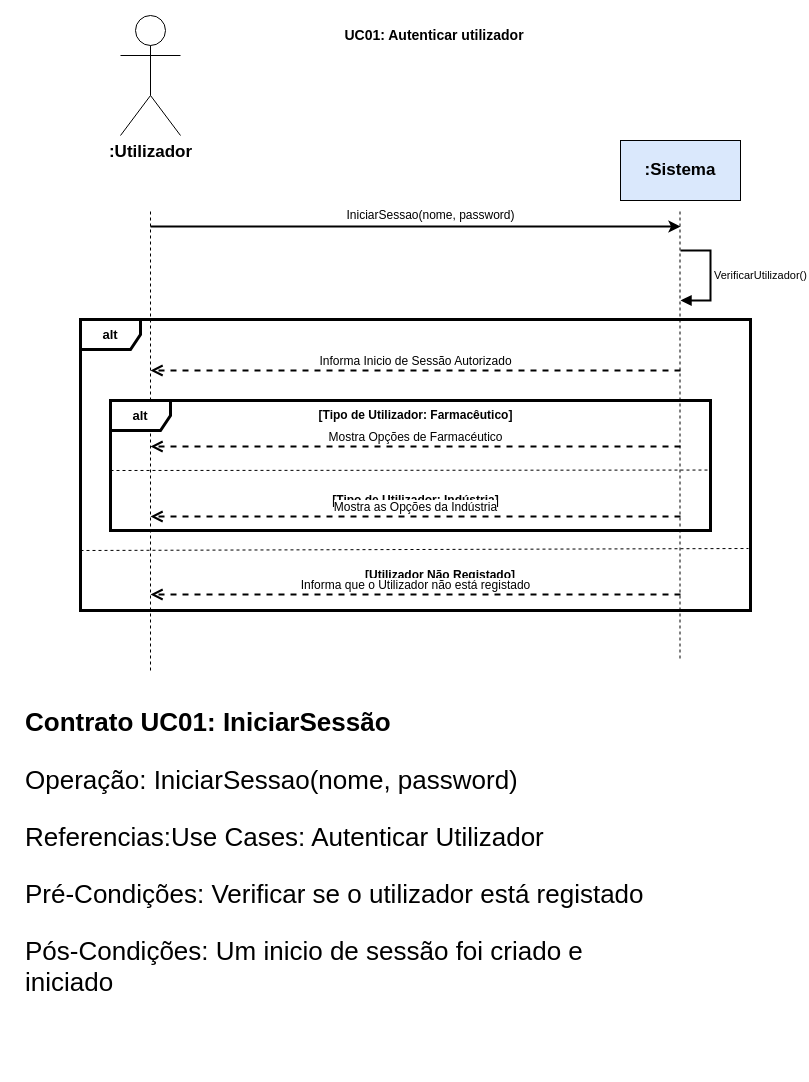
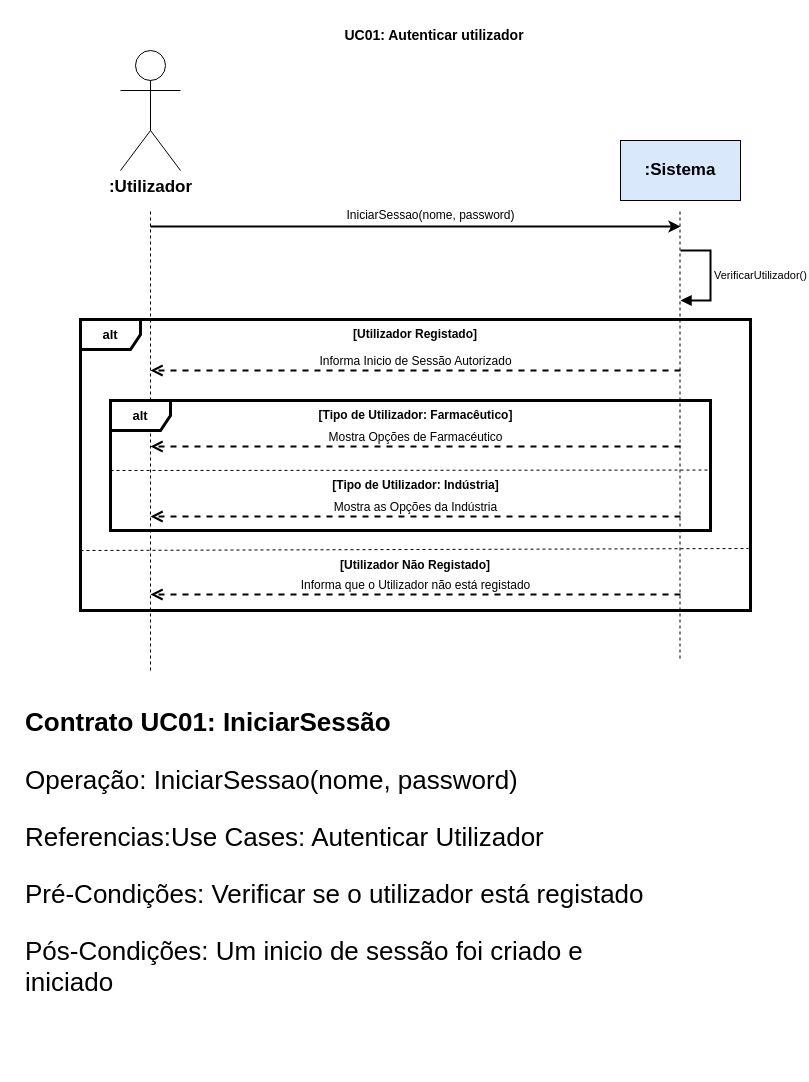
(151, 76) -> (151, 111)
none -> (416, 335)
(416, 501) -> (416, 486)
(441, 576) -> (416, 566)
